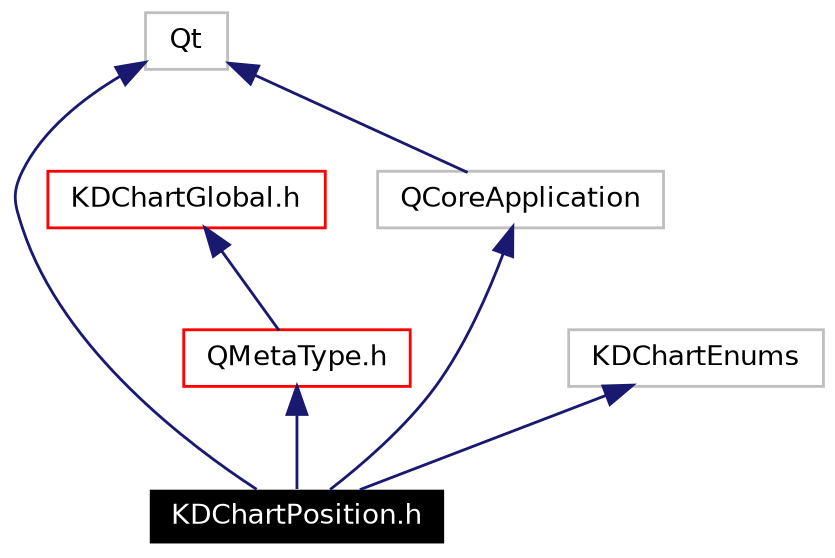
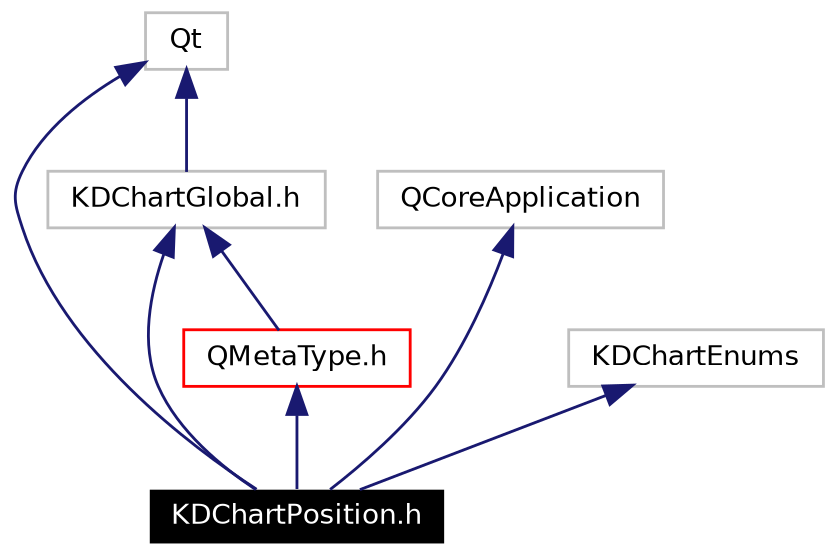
(361, 124) -> (187, 135)
(187, 200) -> (187, 200)
none -> (160, 390)
